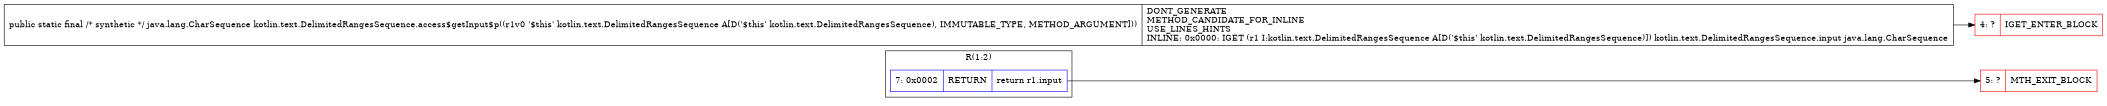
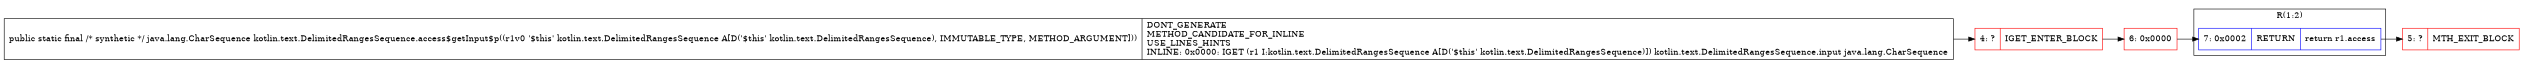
none -> (2151, 39)
(1030, 81) -> (2341, 39)
